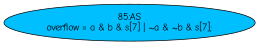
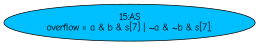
(130, 23) -> (130, 23)
